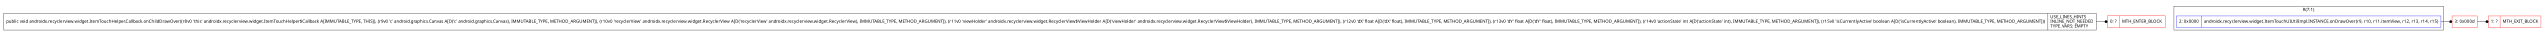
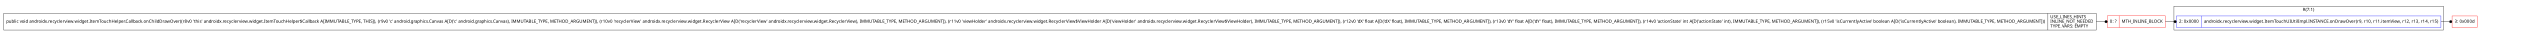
(2142, 22) -> (2142, 22)
none -> (2170, 22)
(2515, 22) -> none
